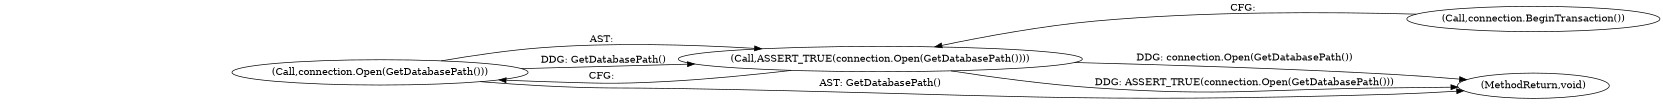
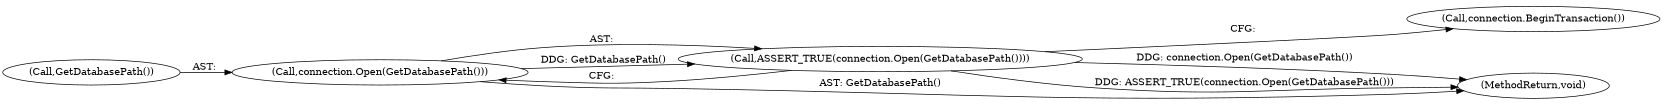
(1178, 16) -> (1246, 42)
none -> (91, 72)
